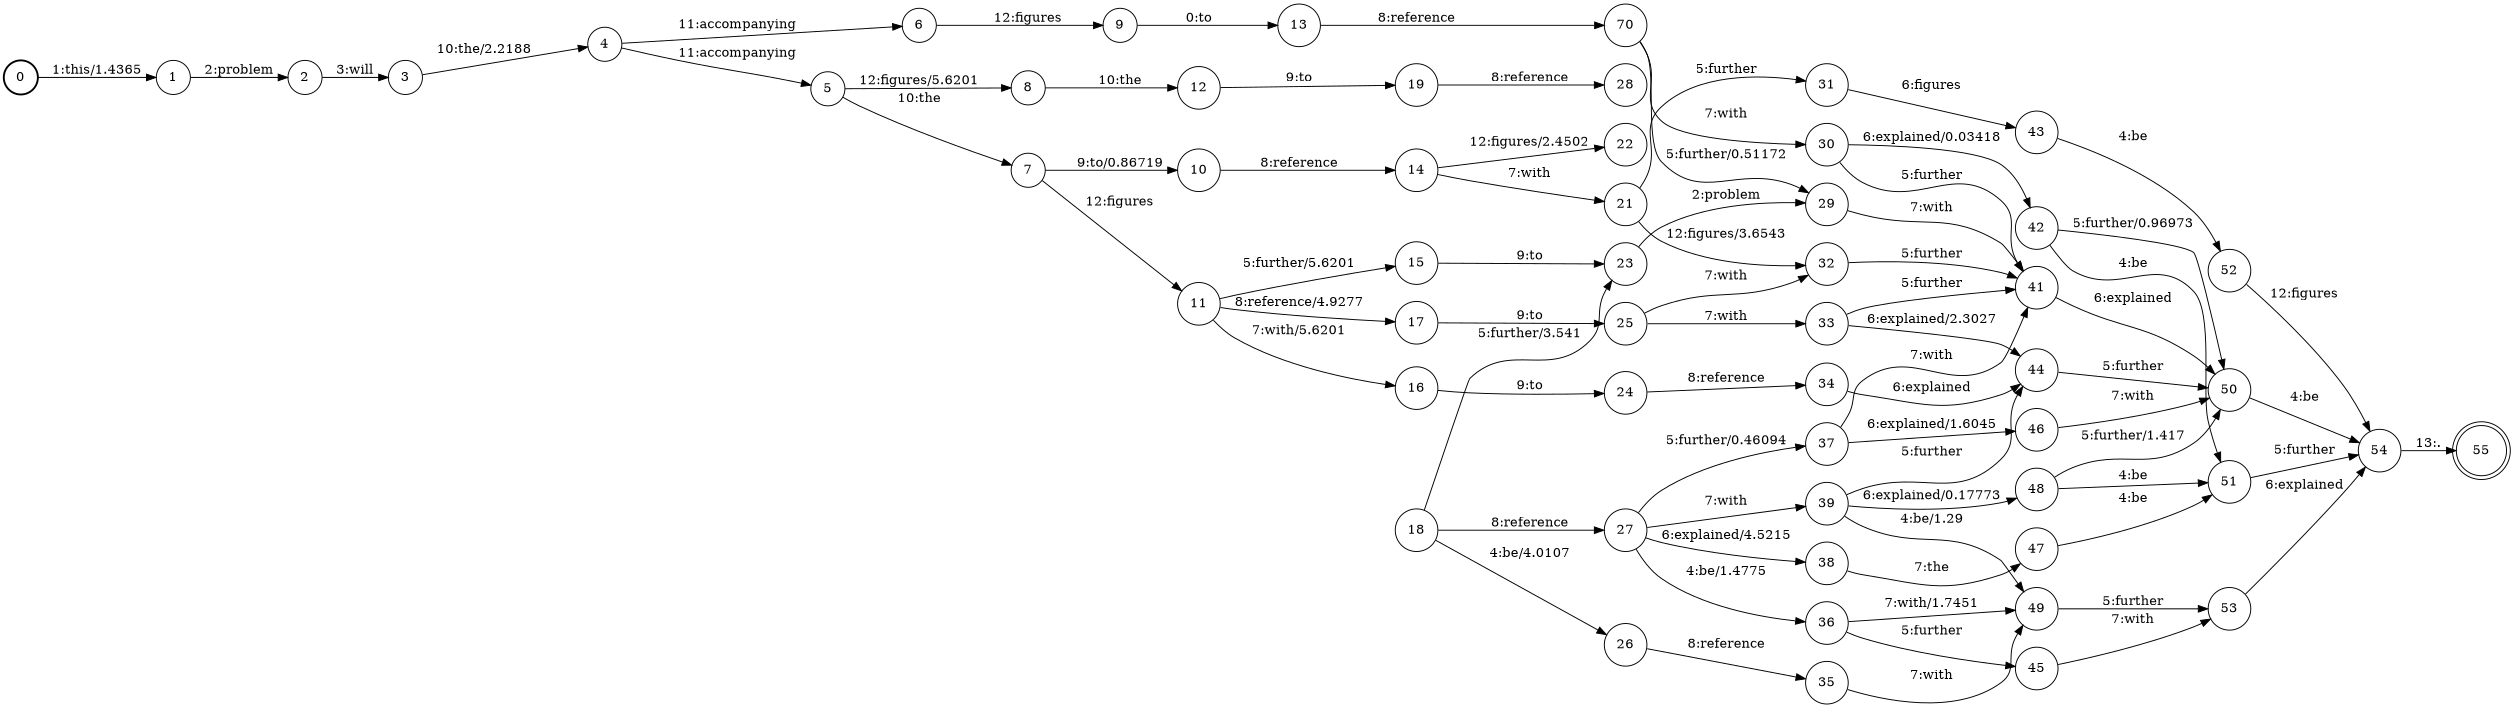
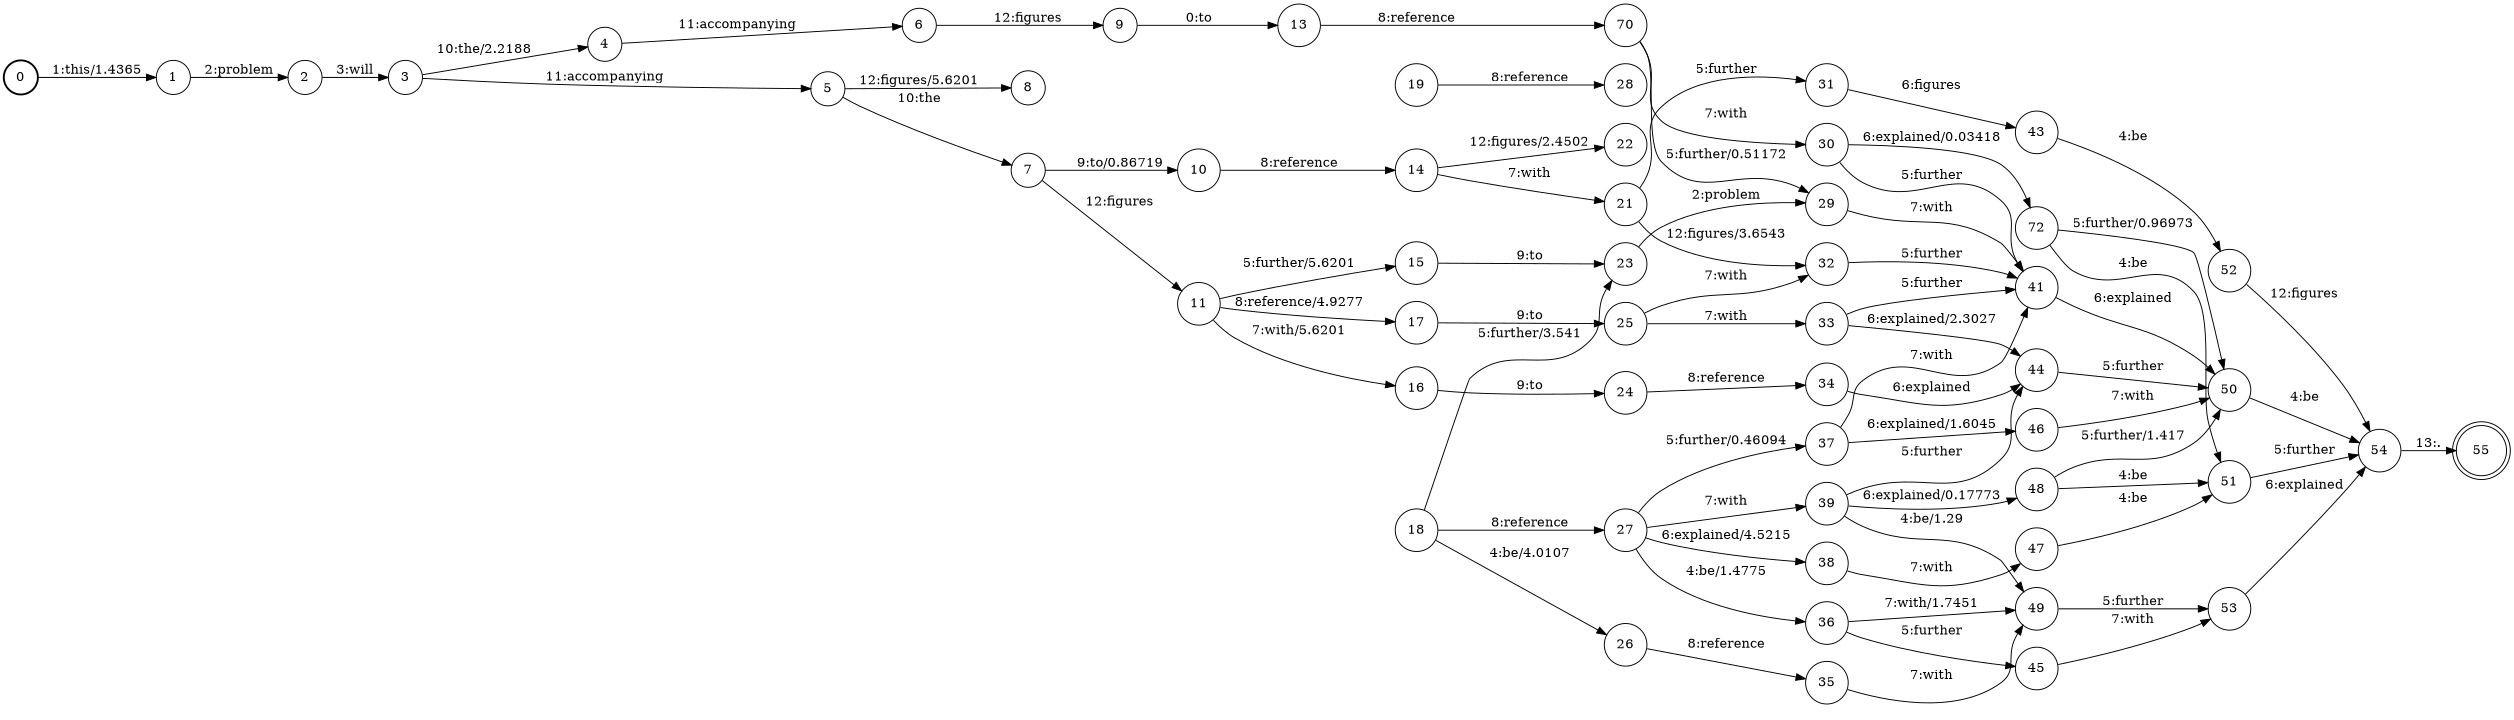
(711, 67) -> (612, 86)
(1199, 88) -> none
(2037, 228) -> (2037, 228)
(1932, 568) -> (1932, 568)
